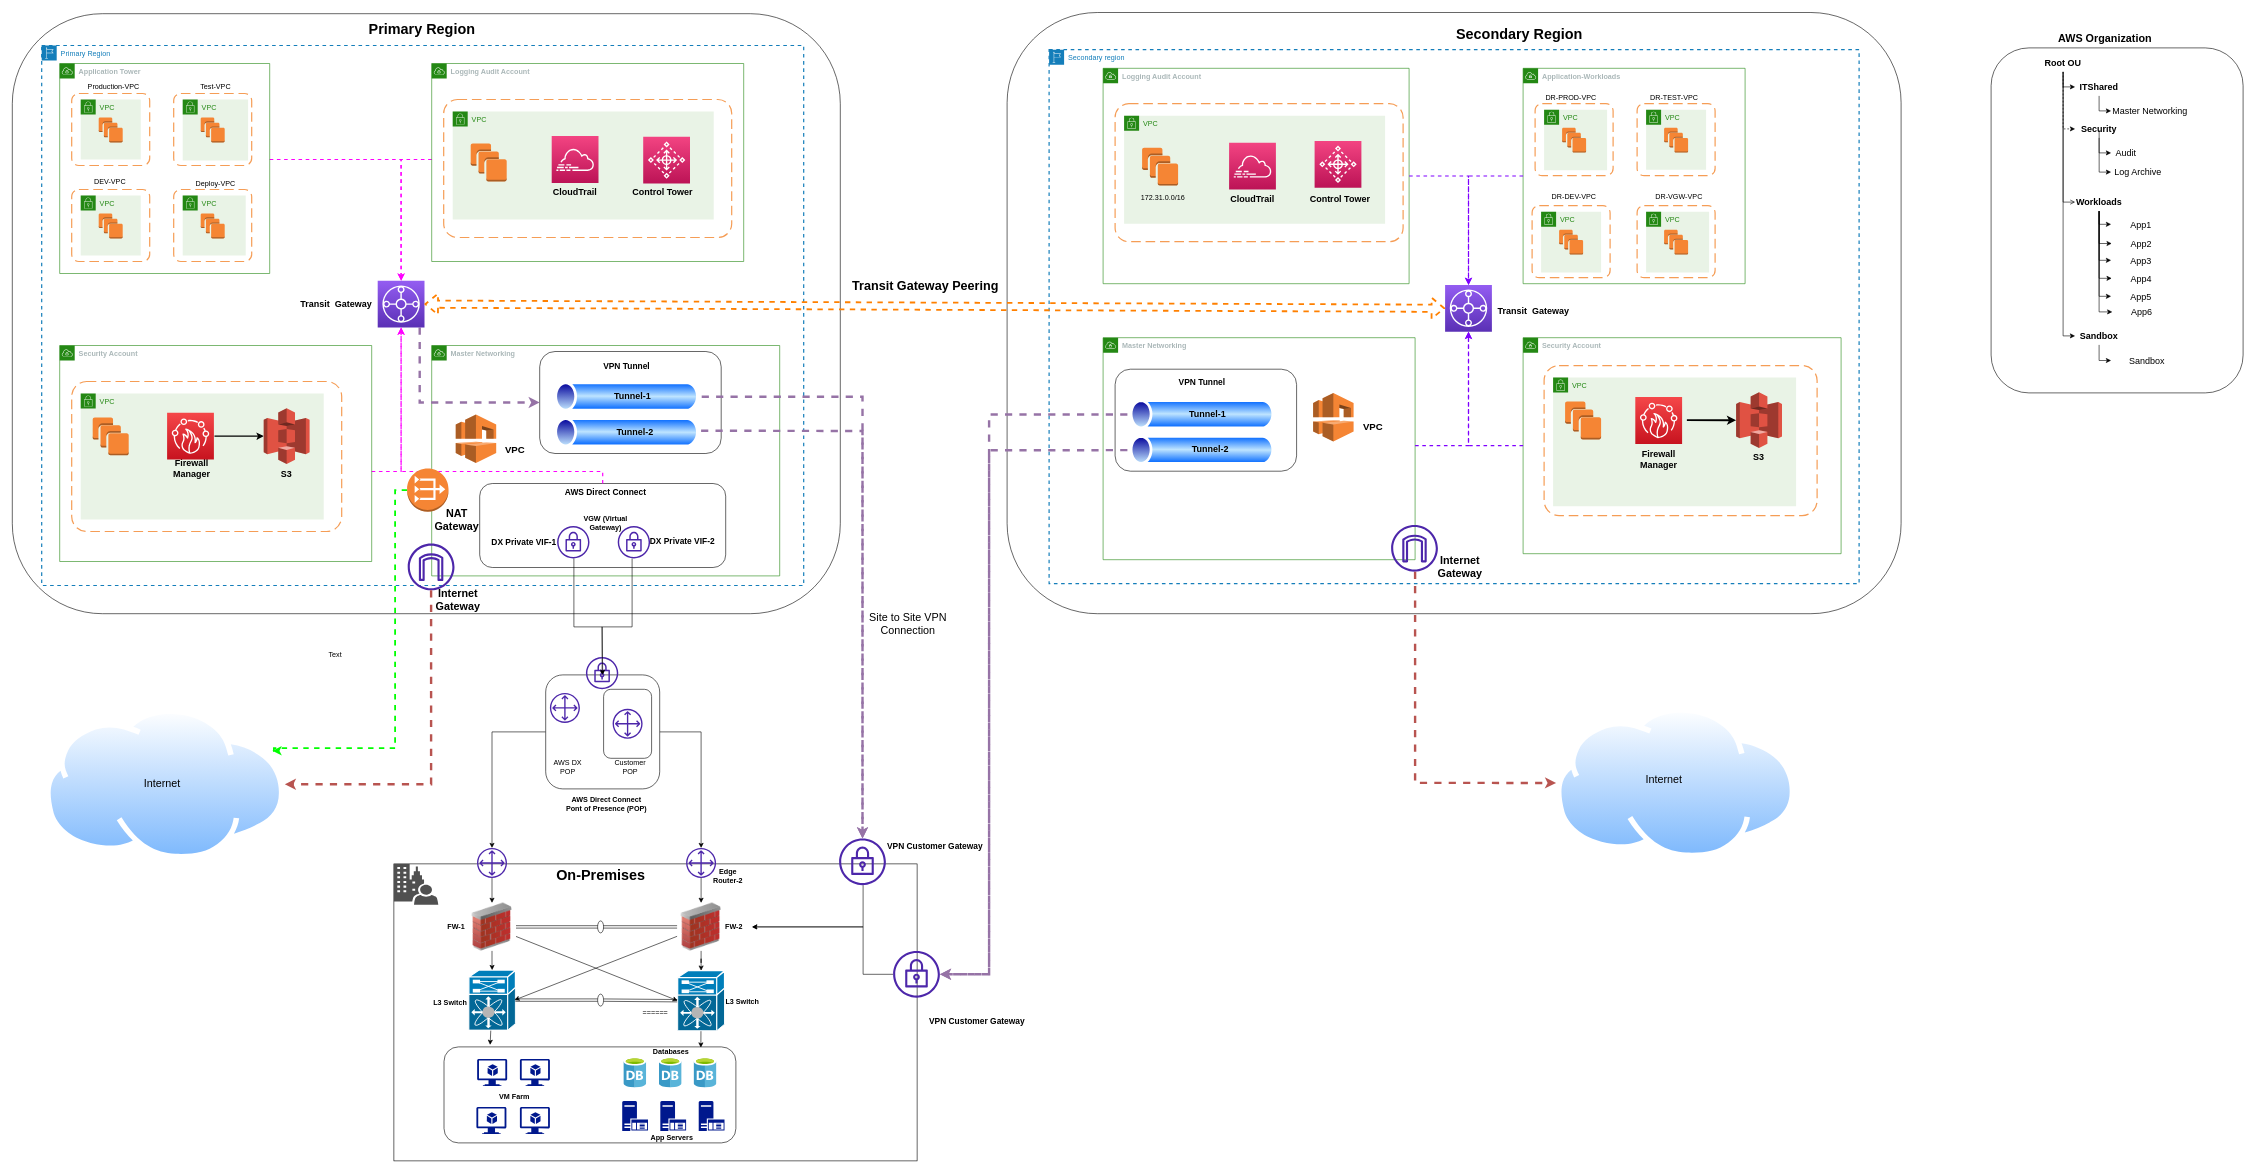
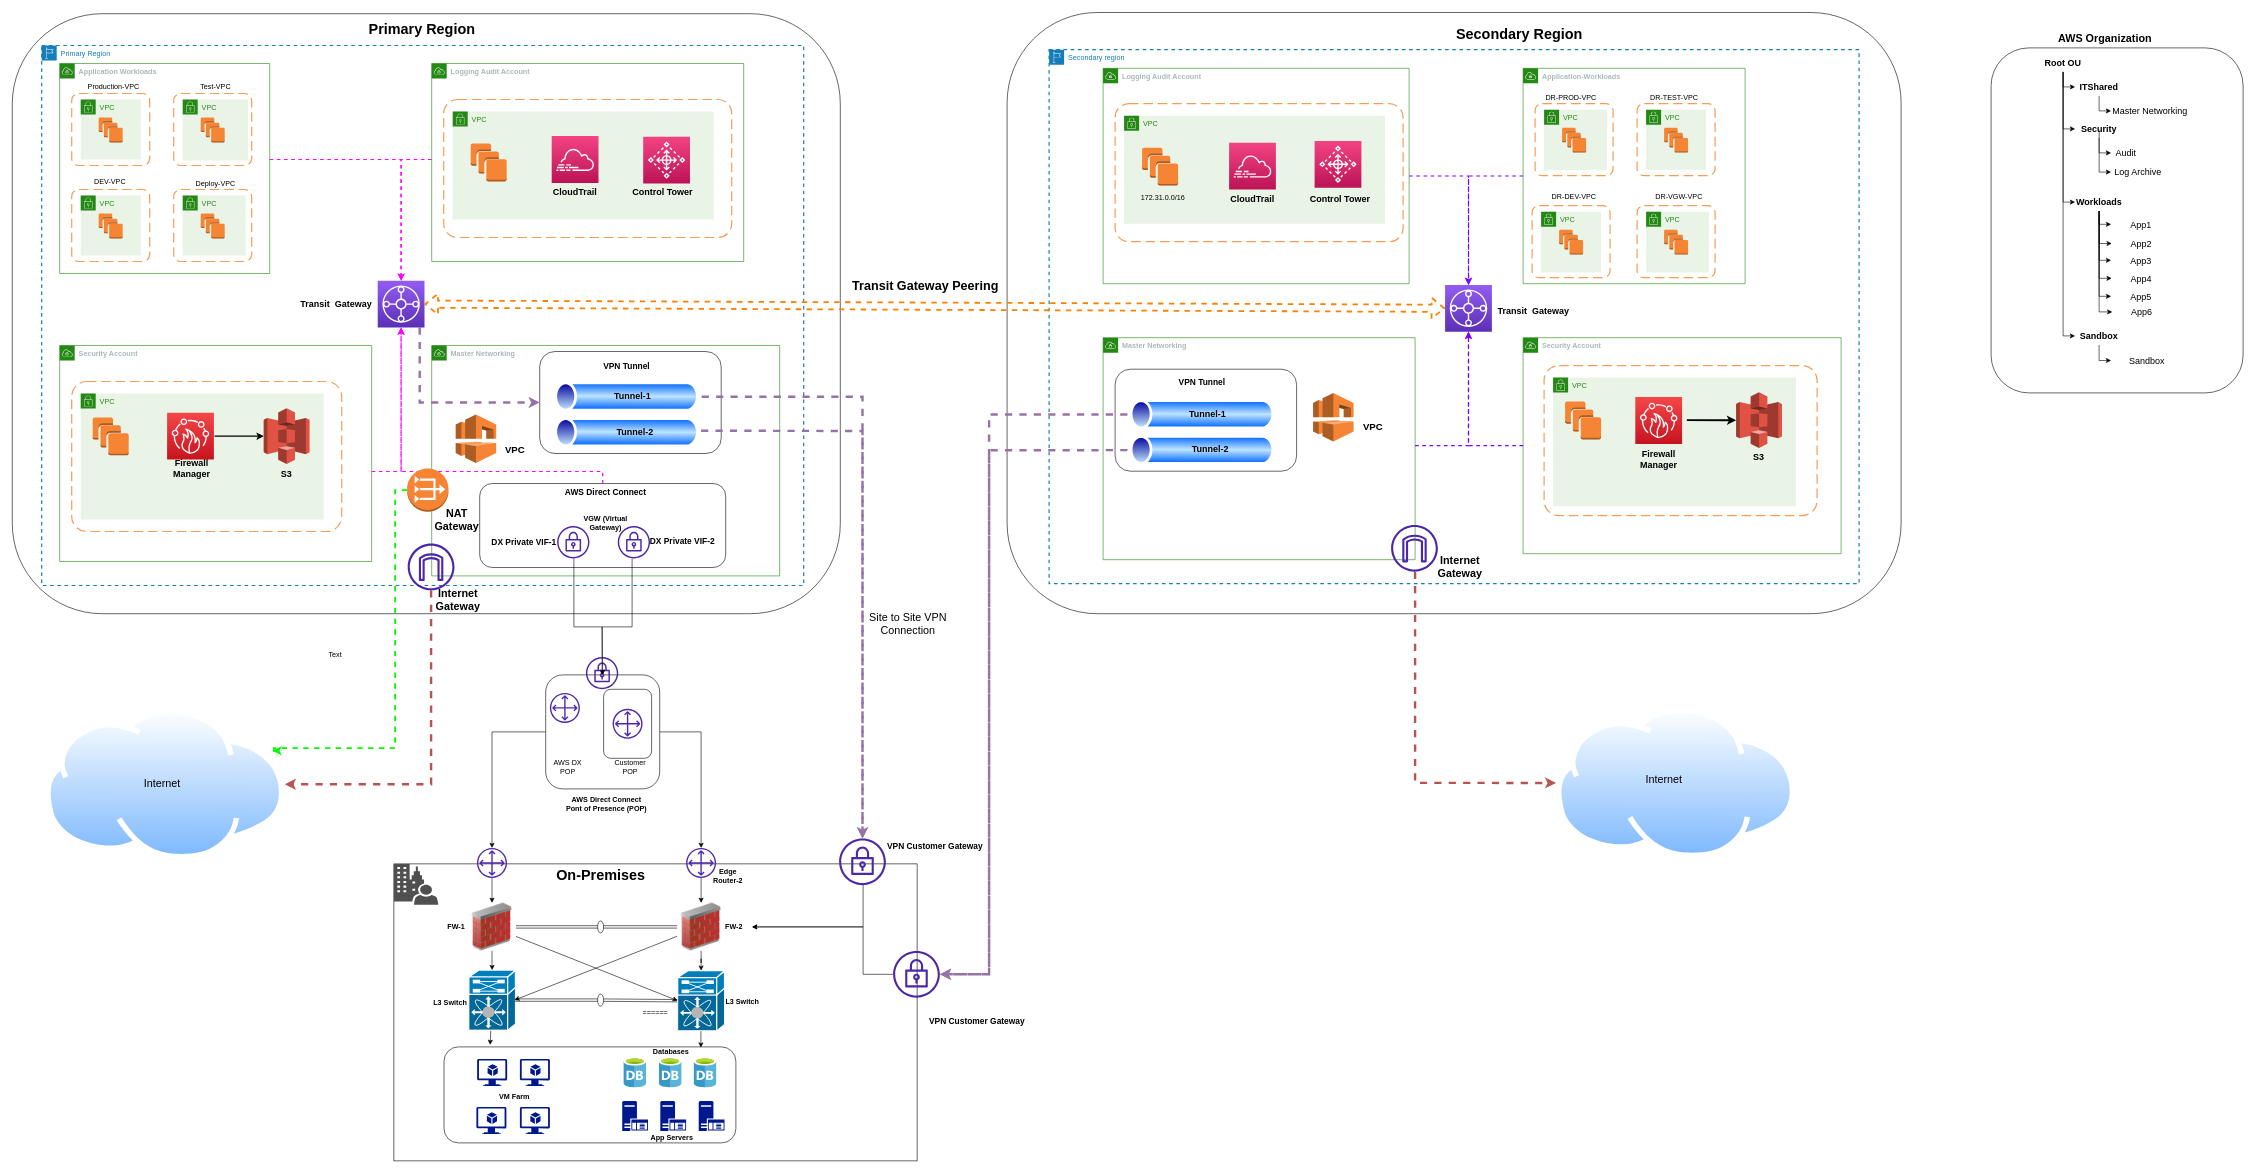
(109, 72) -> (117, 72)
(2068, 129) -> (2068, 129)
(2071, 202) -> (2069, 202)
